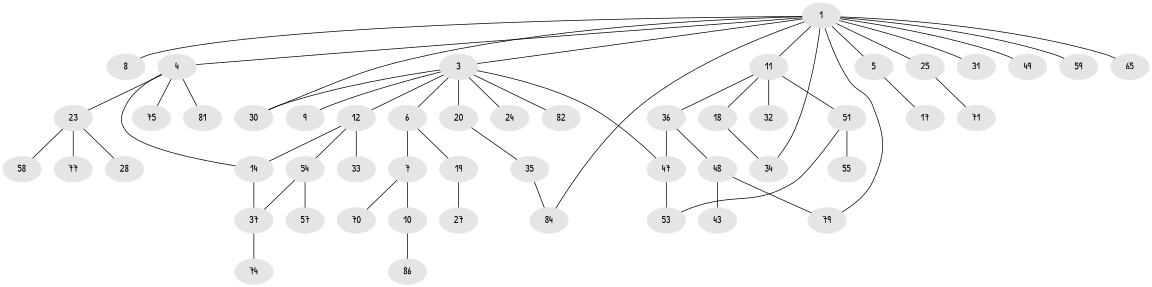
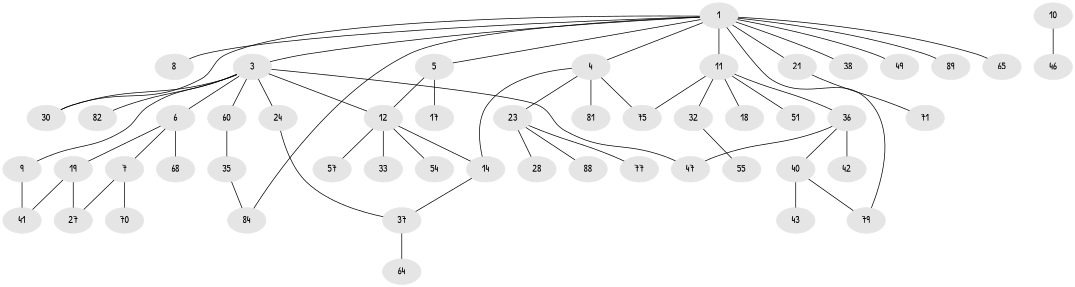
(925, 67) -> (797, 67)
(976, 67) -> (848, 67)
(1079, 67) -> (951, 67)
none -> (409, 92)
none -> (680, 92)
(459, 118) -> (227, 118)
(847, 144) -> (718, 144)
(22, 169) -> (588, 169)
none -> (176, 169)
(718, 169) -> (796, 169)
(769, 169) -> none
none -> (847, 169)
(280, 195) -> (317, 191)
(305, 195) -> (358, 144)
(407, 195) -> (99, 195)
none -> (22, 220)
(666, 220) -> none
(254, 272) -> (402, 272)
(407, 272) -> (1053, 67)
